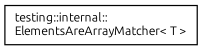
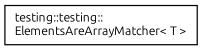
(101, 25) -> (101, 25)
